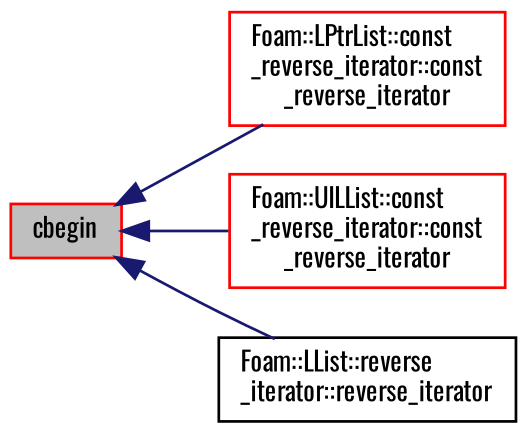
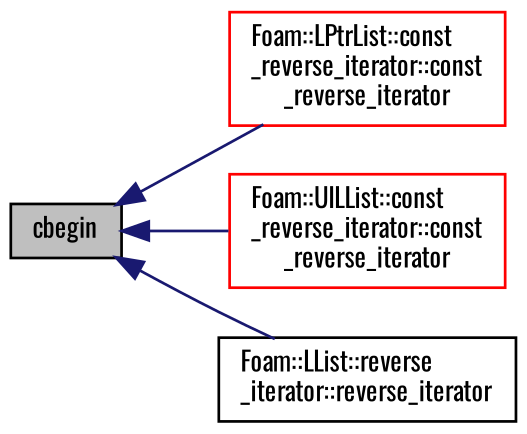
(66, 231) -> (66, 231)
